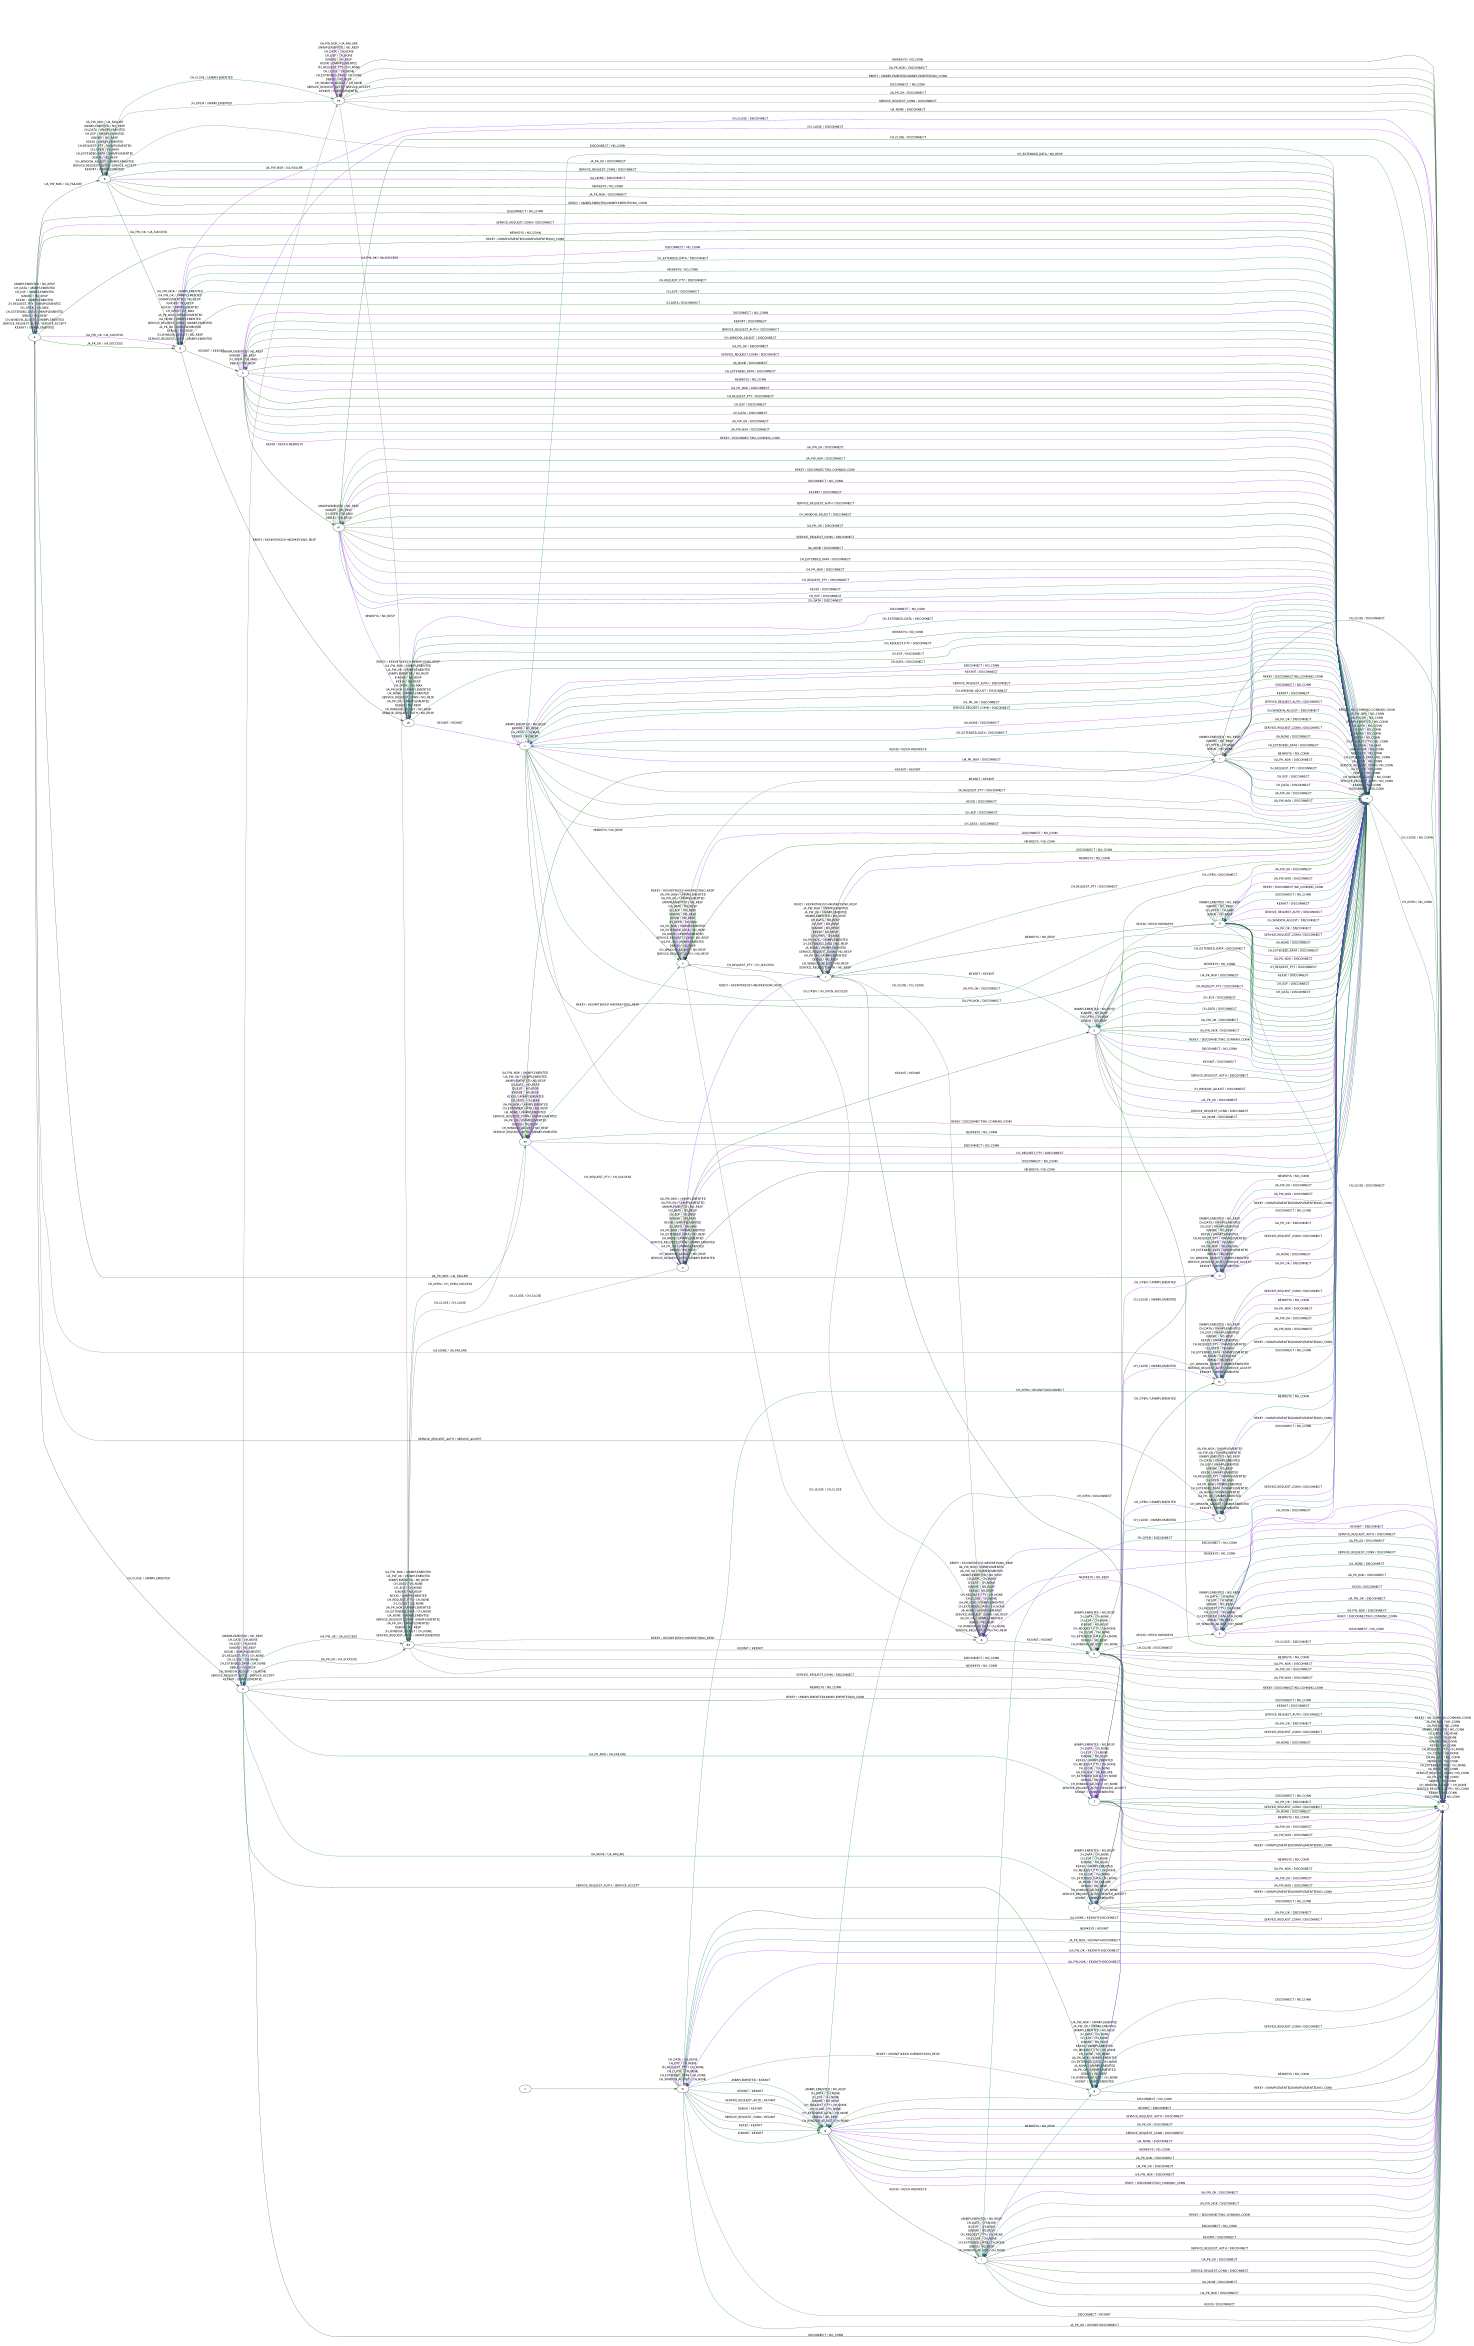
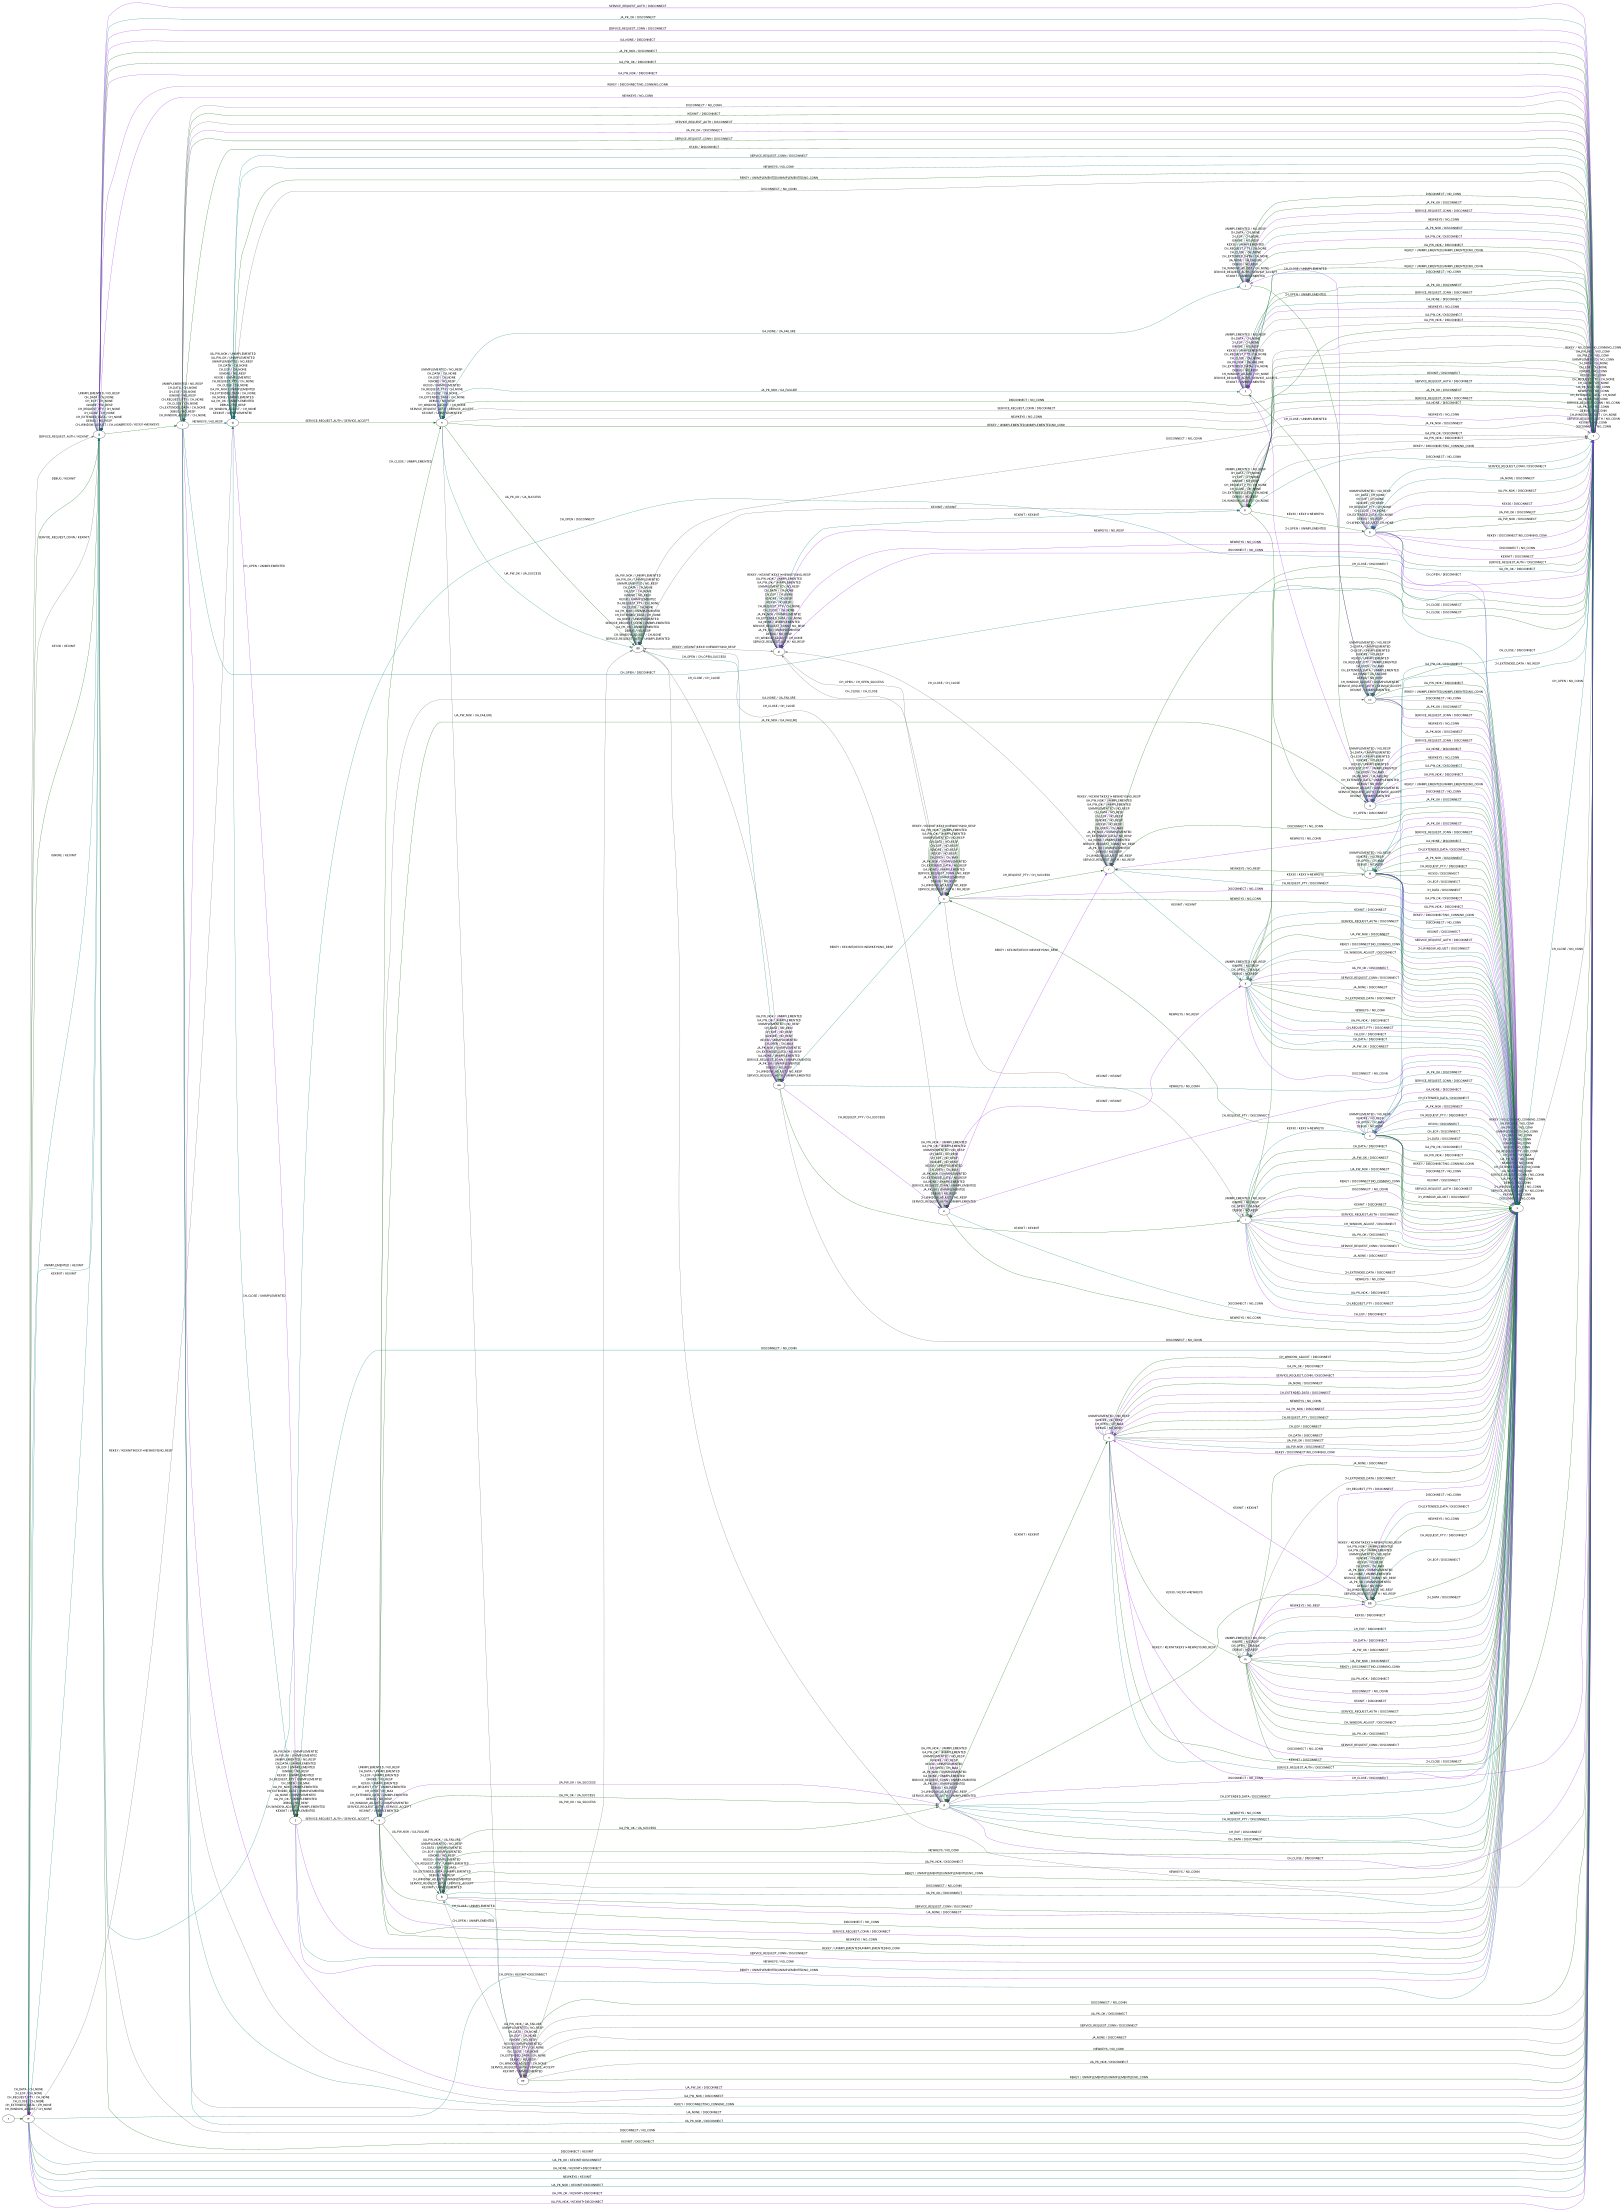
(466, 734) -> (1241, 1521)
(832, 1110) -> (1092, 1111)
(647, 1888) -> (336, 423)
